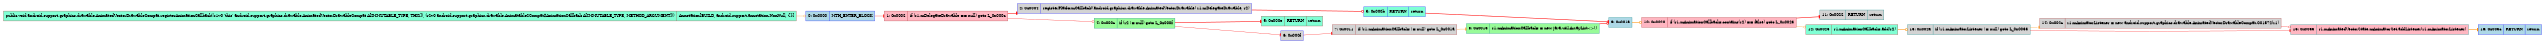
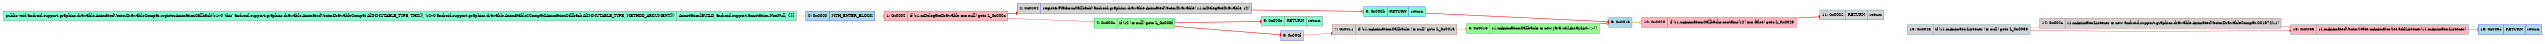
(879, 16) -> (879, 16)
(2034, 27) -> (2034, 27)
(1852, 30) -> none
(1227, 31) -> (1227, 31)
